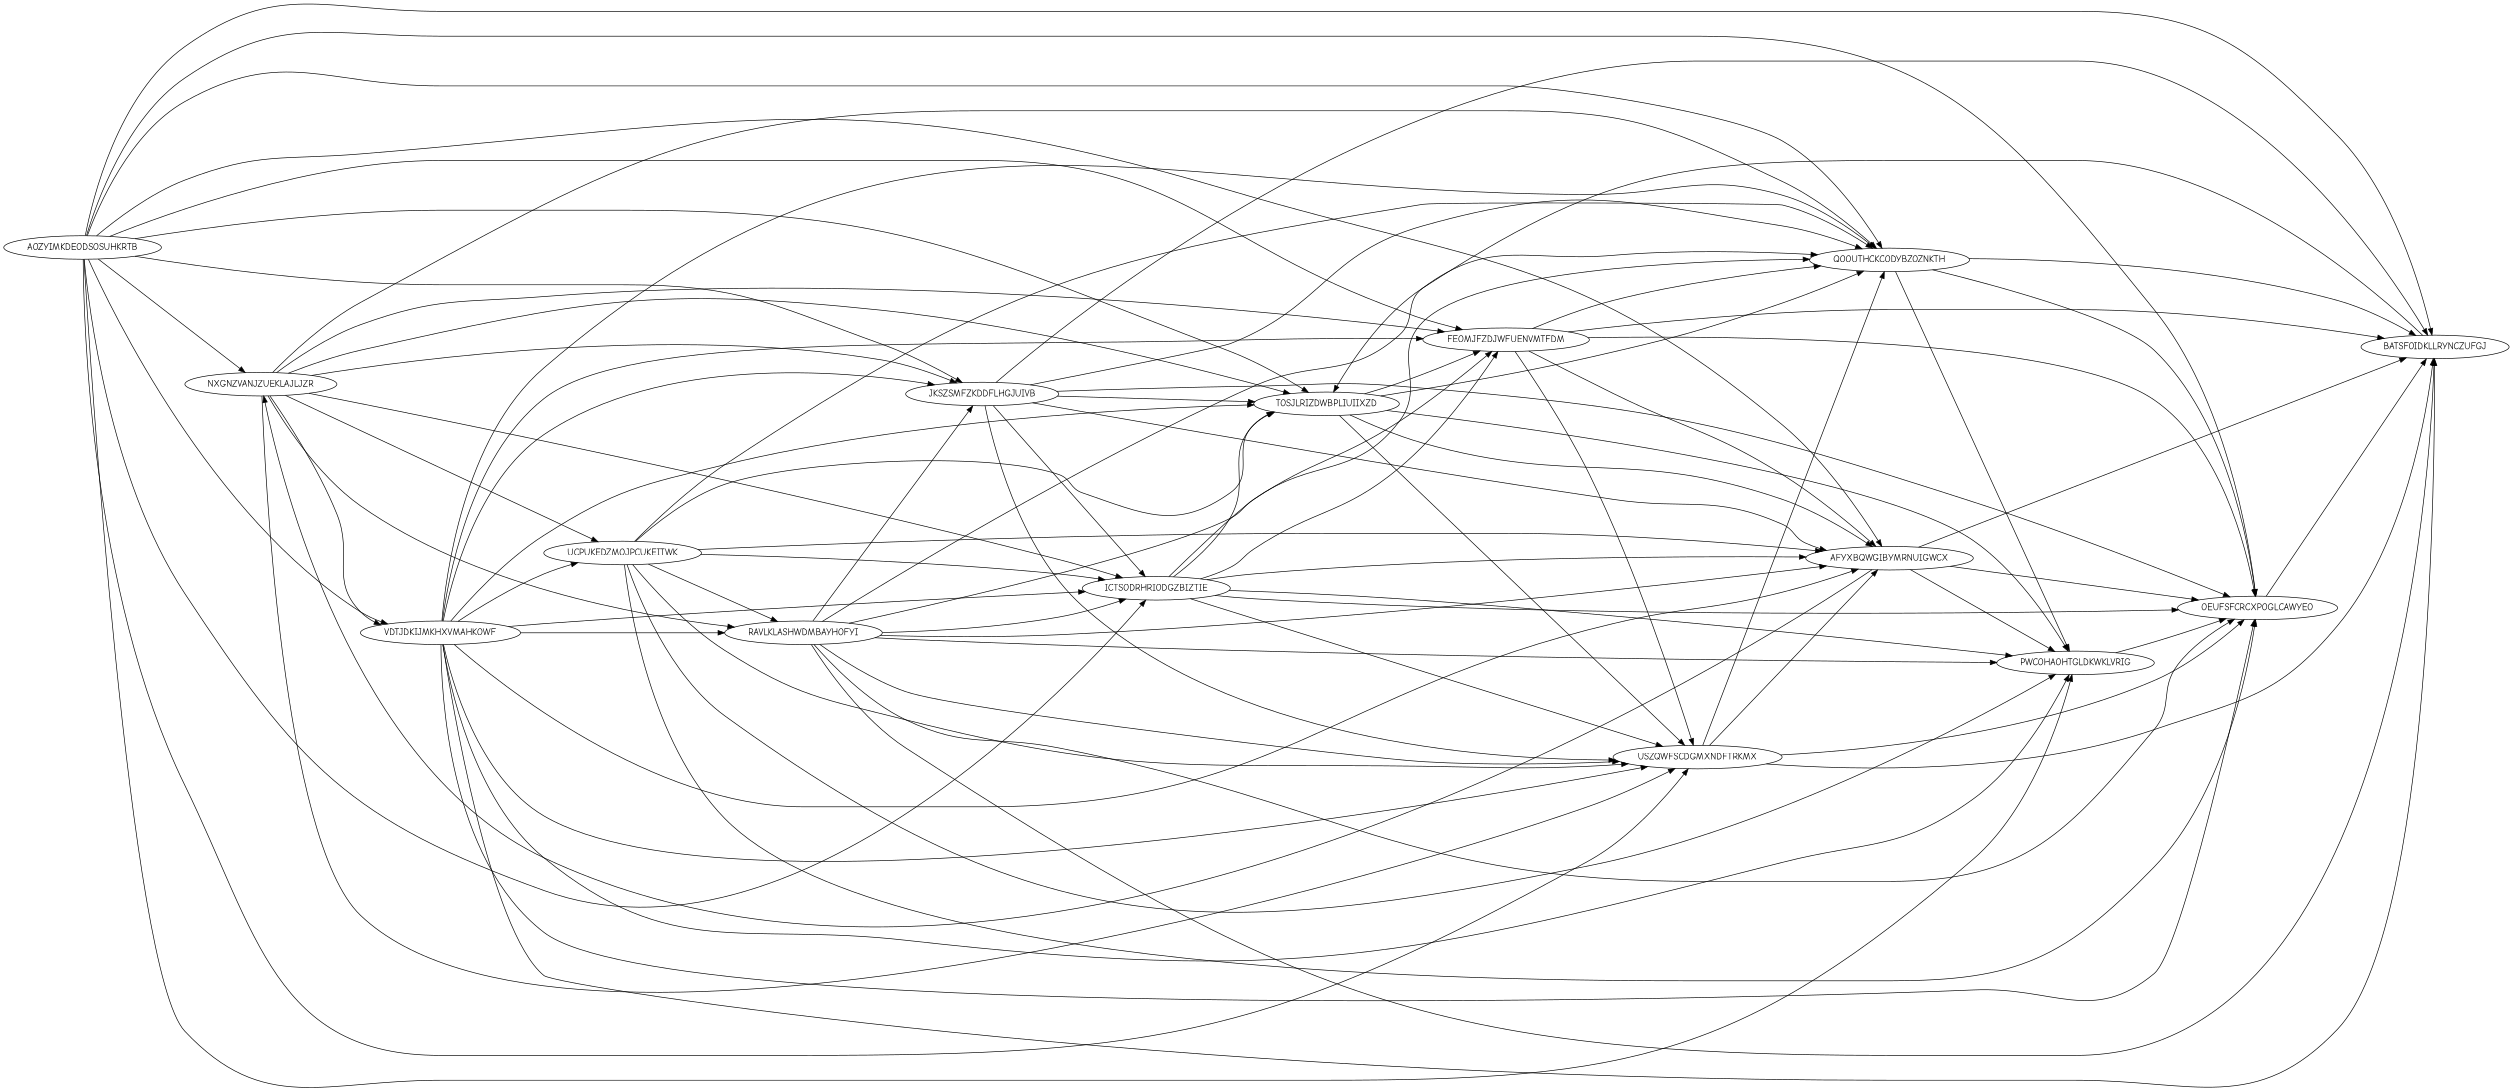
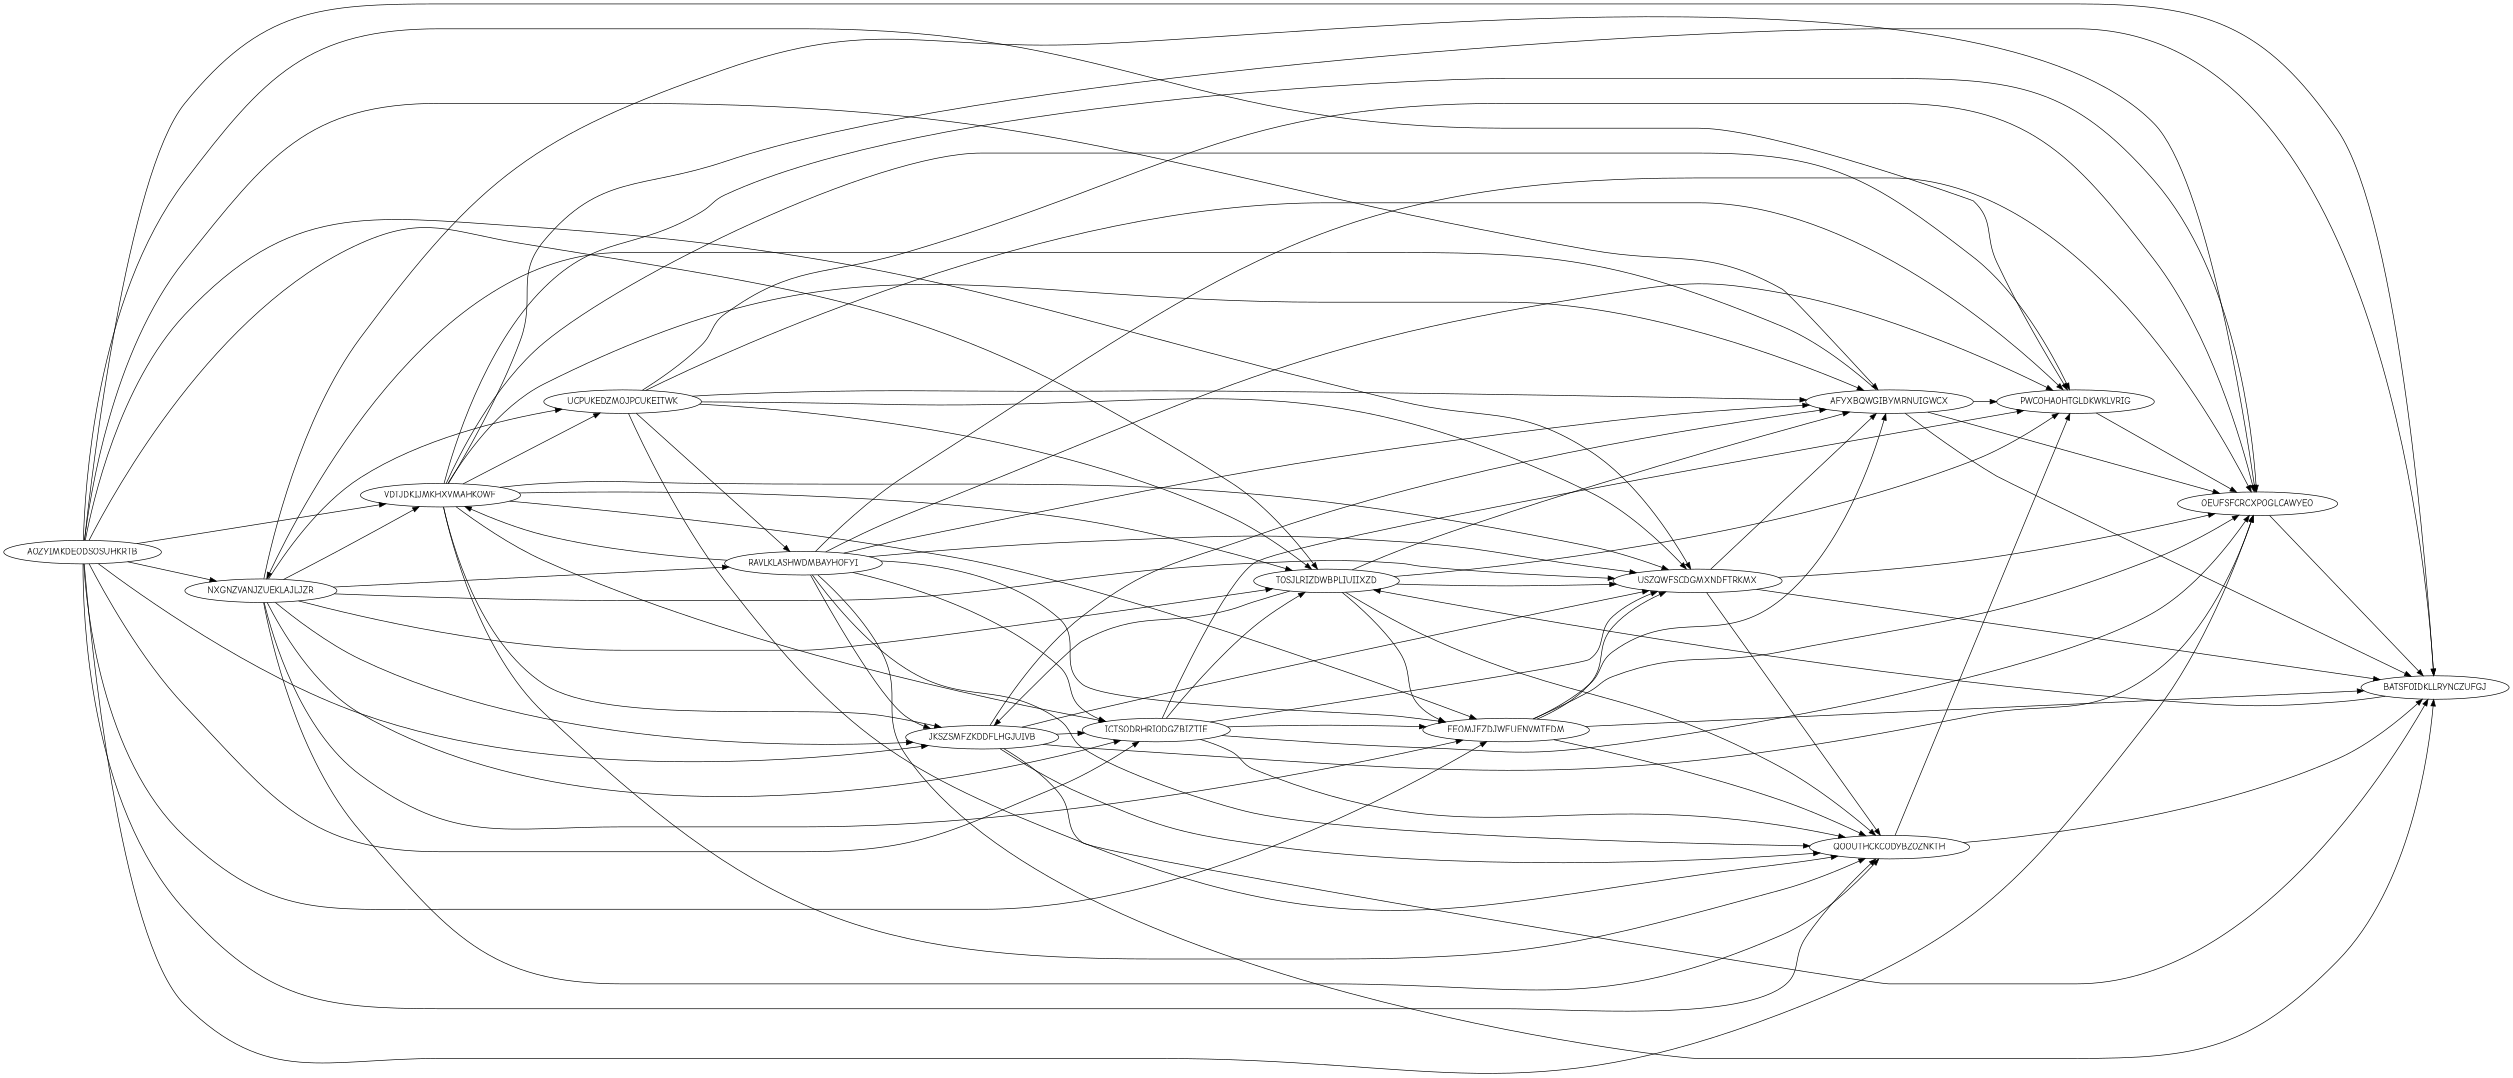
(2163, 360) -> (1275, 33)
(1153, 399) -> (1129, 624)
(1503, 560) -> none
(900, 562) -> none
(619, 633) -> (597, 546)
